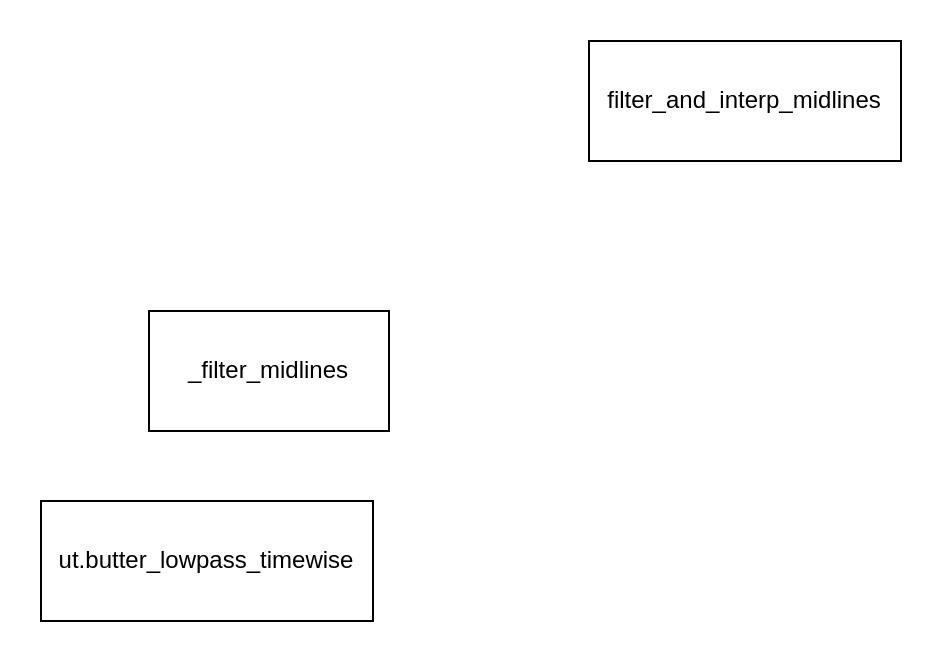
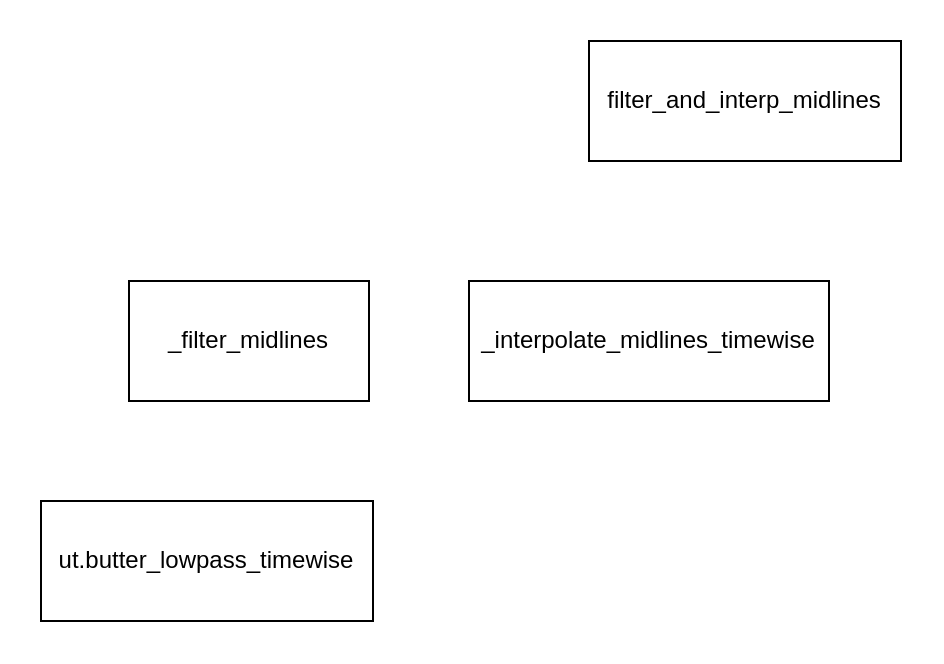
none -> (649, 341)
(269, 371) -> (249, 341)
